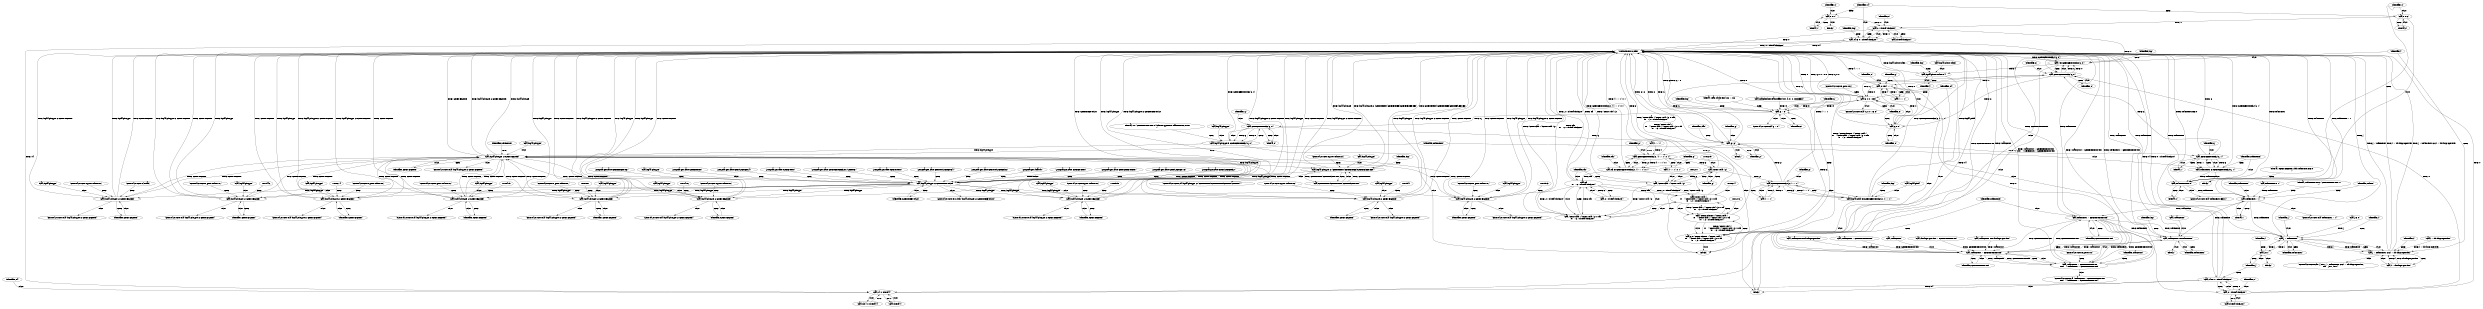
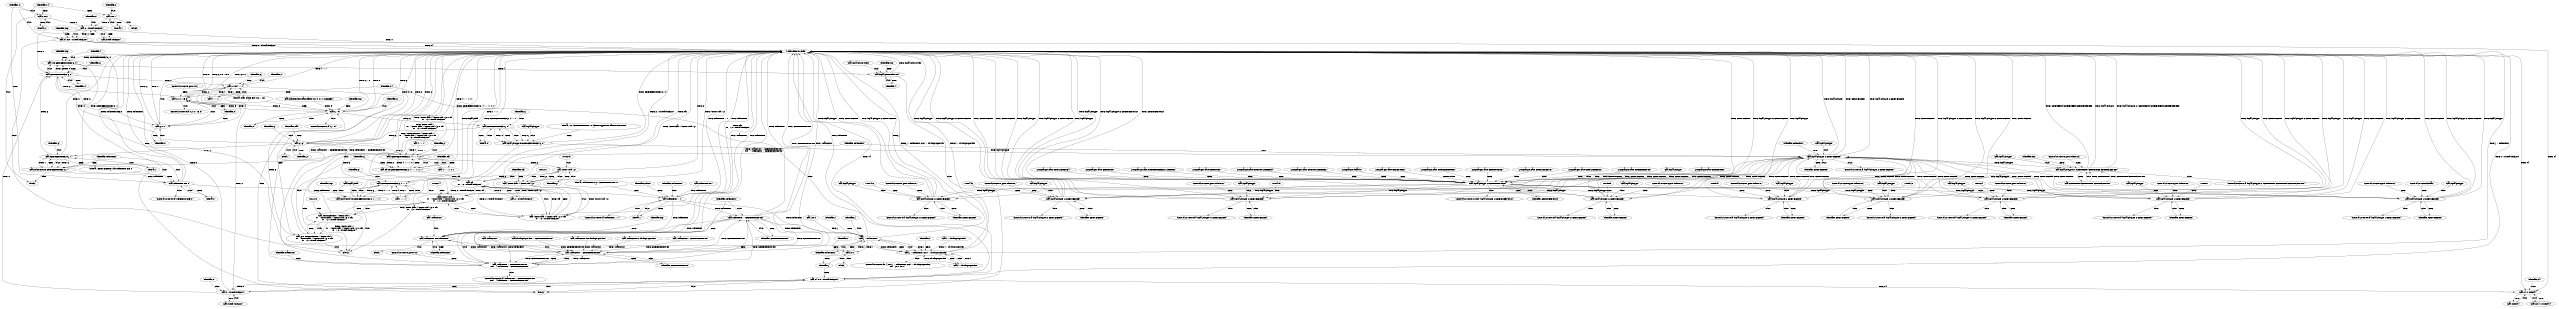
(1768, 154) -> (344, 160)
none -> (1487, 170)
(1671, 279) -> (1781, 53)
